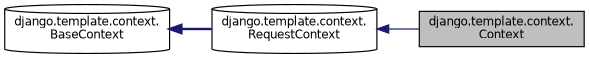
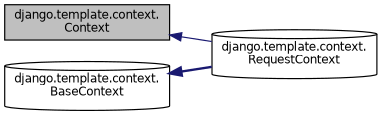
(404, 29) -> (197, 39)
